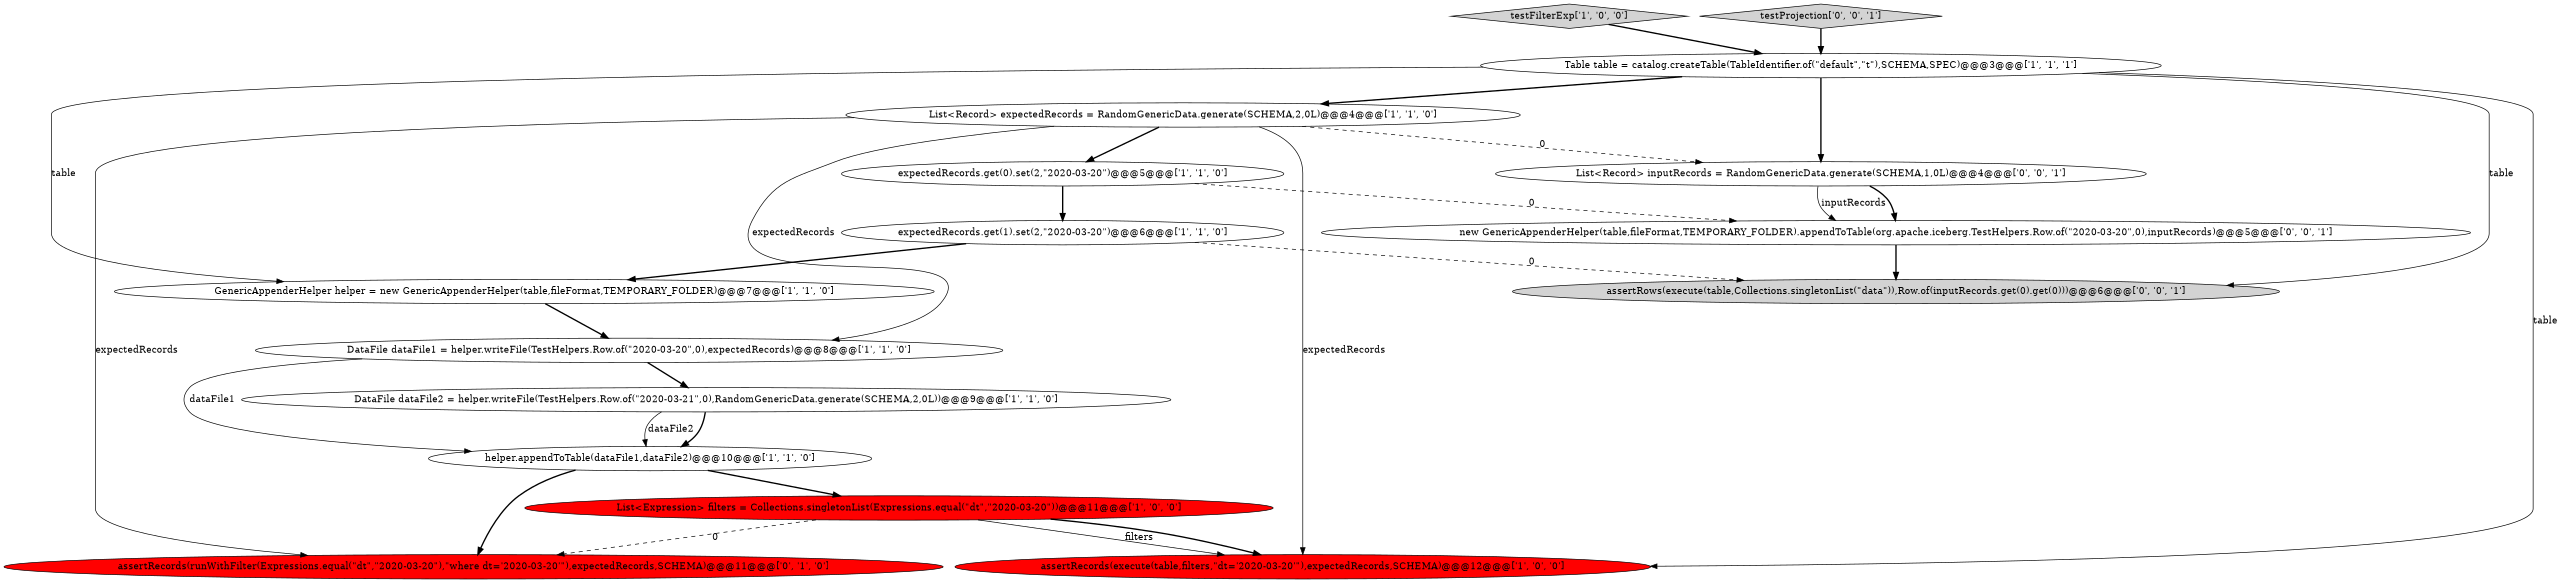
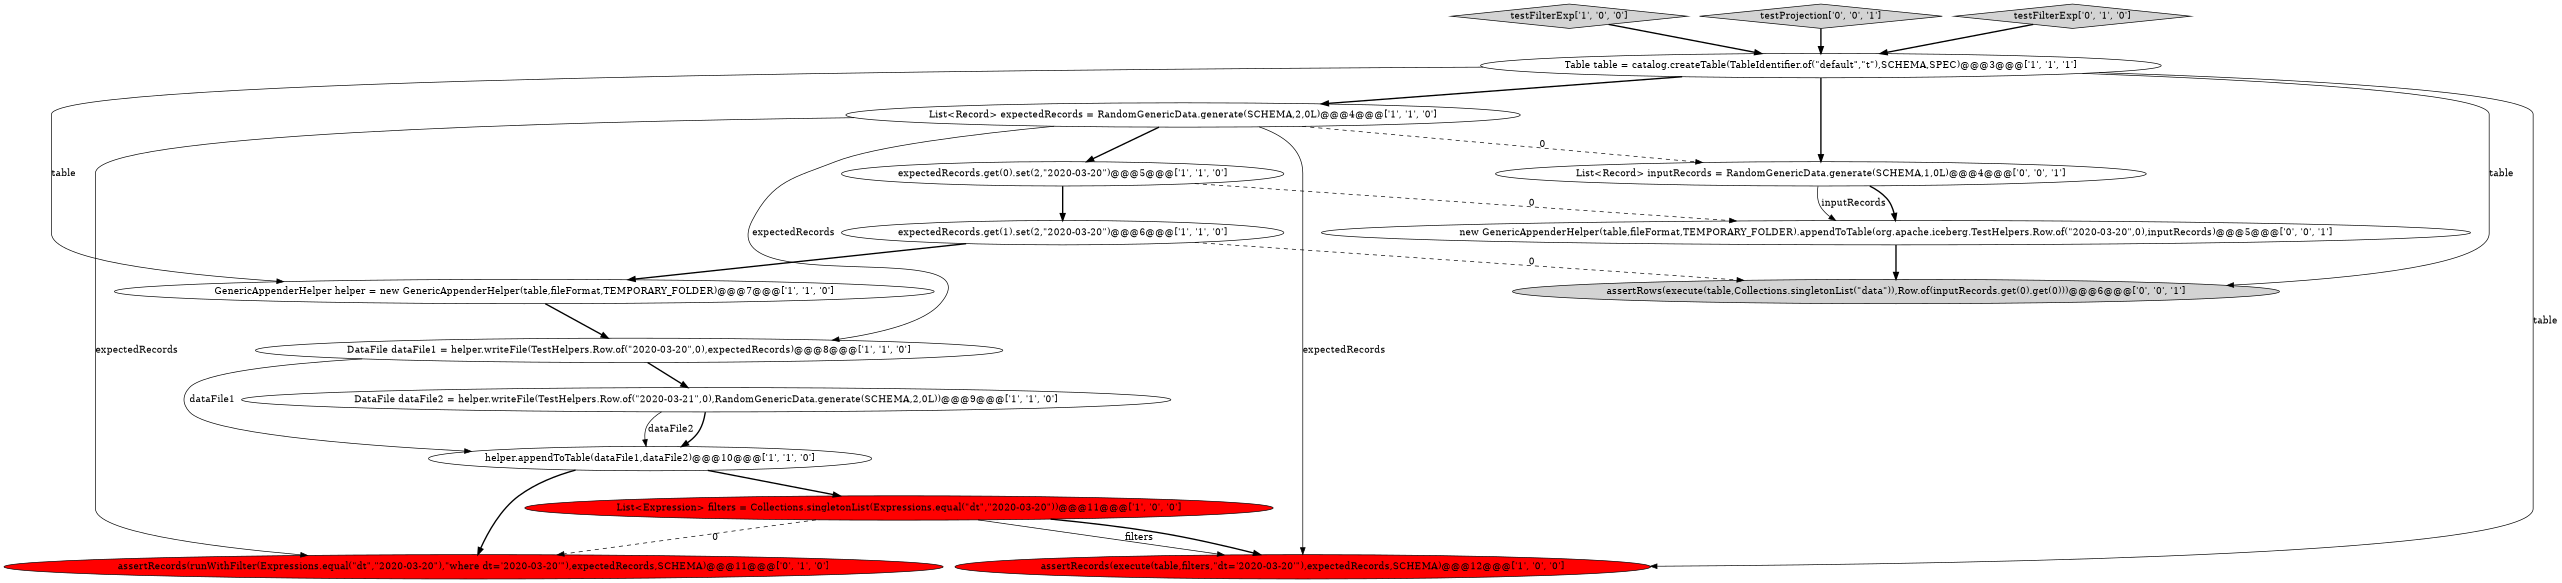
none -> (2073, 16)
